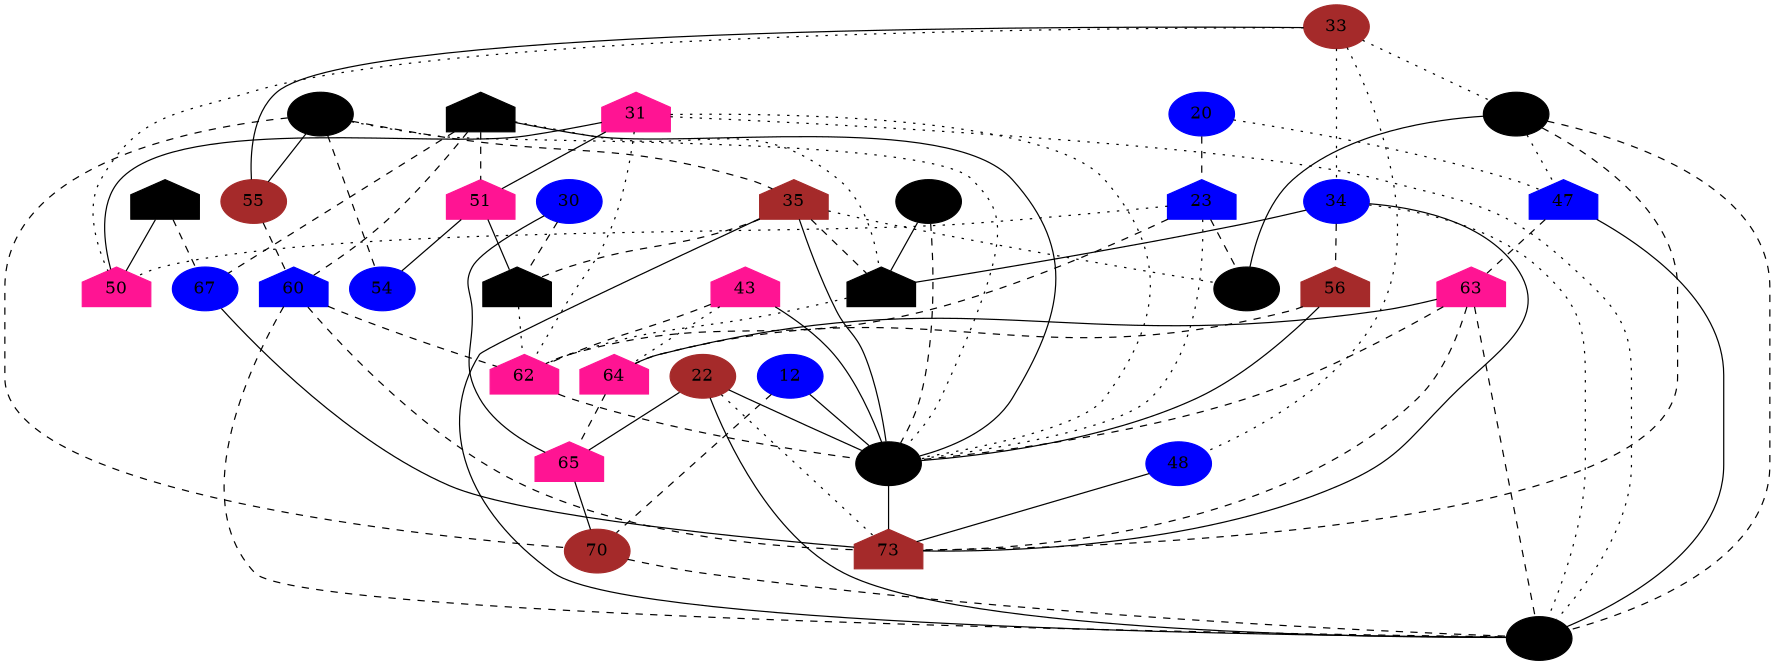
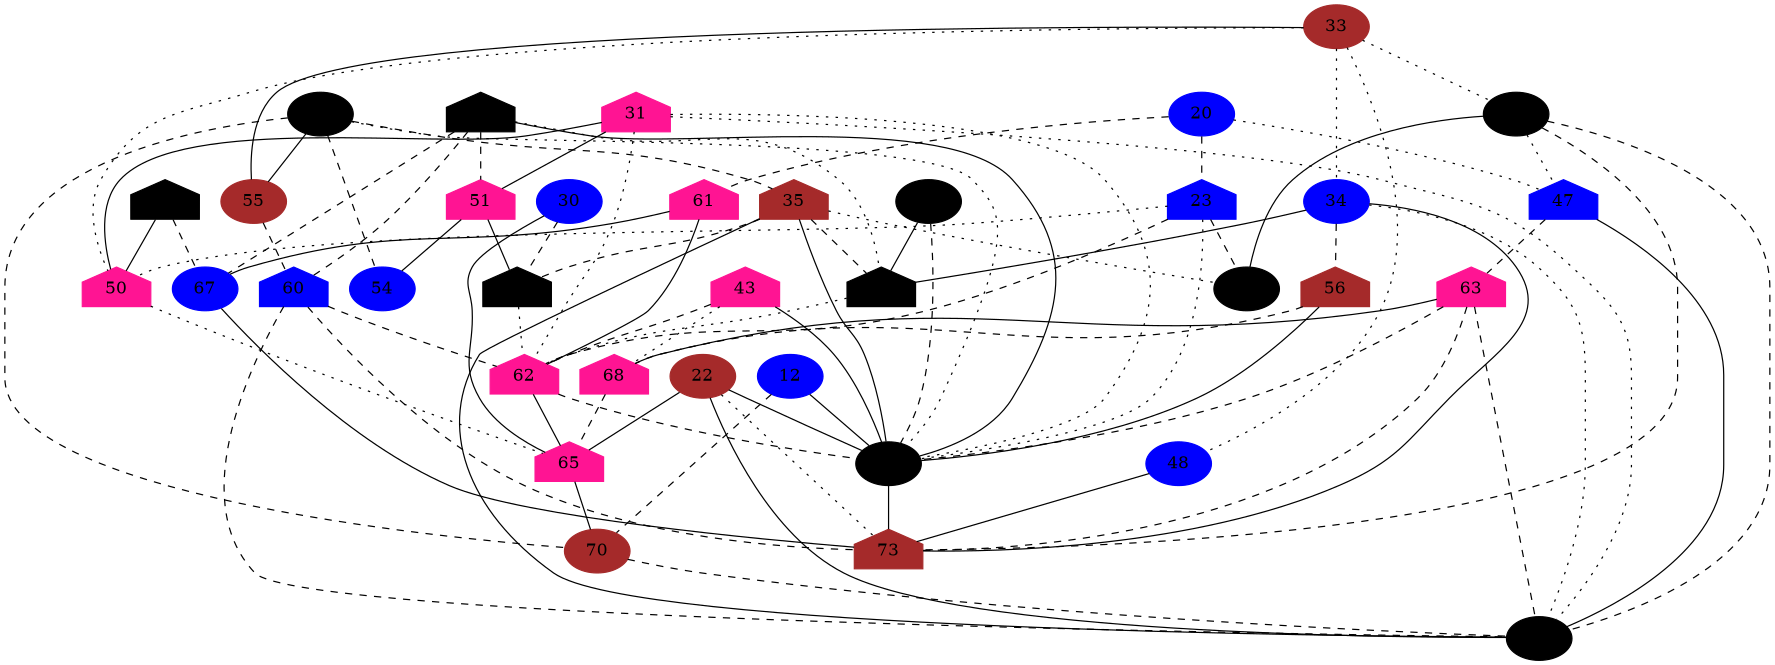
none -> (704, 202)
(614, 376) -> (614, 376)
none -> (346, 383)
none -> (547, 420)
